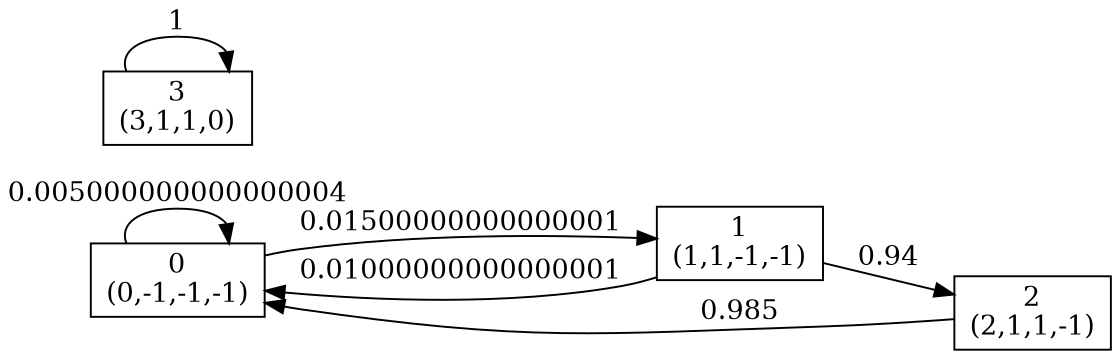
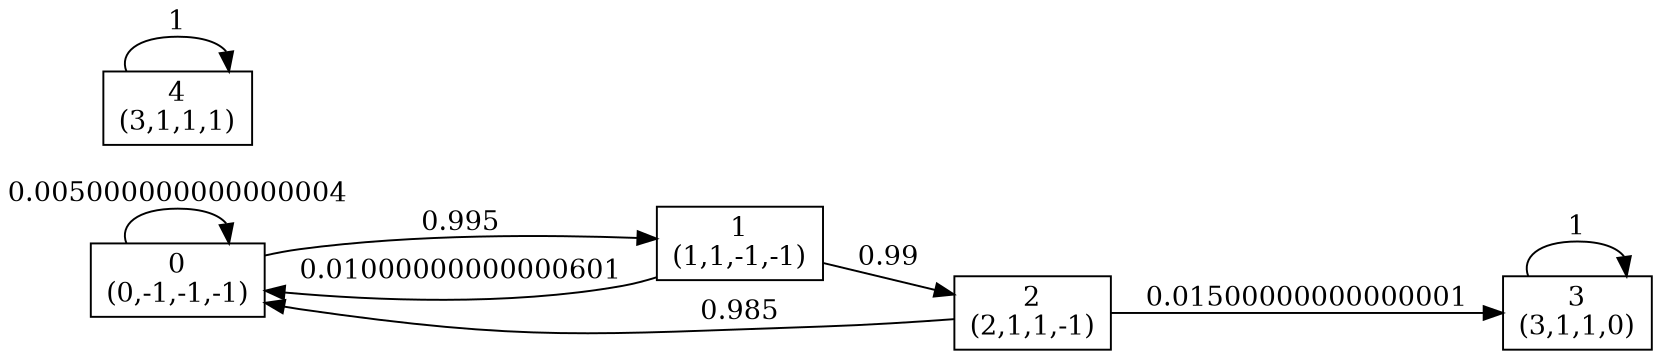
none -> (178, 108)
(461, 223) -> (461, 223)
(889, 258) -> (889, 258)
(461, 271) -> (461, 271)
none -> (1297, 313)
